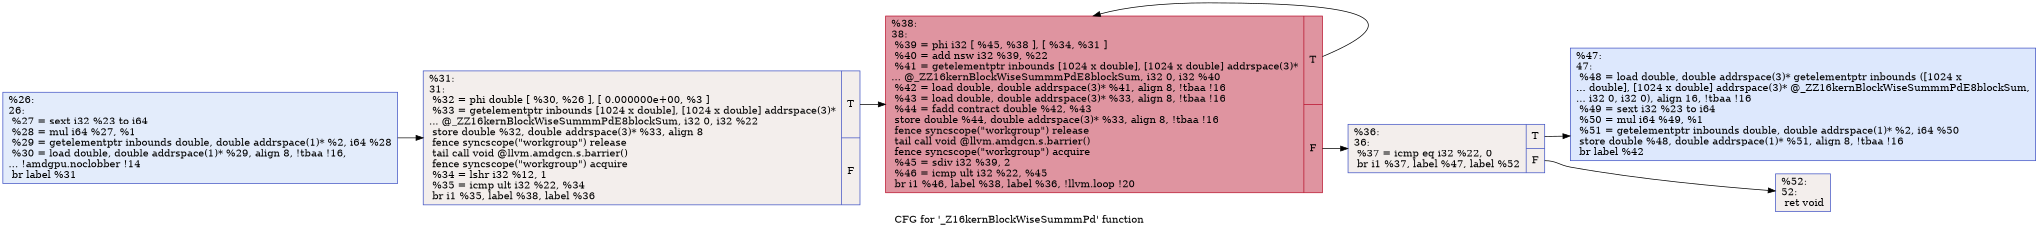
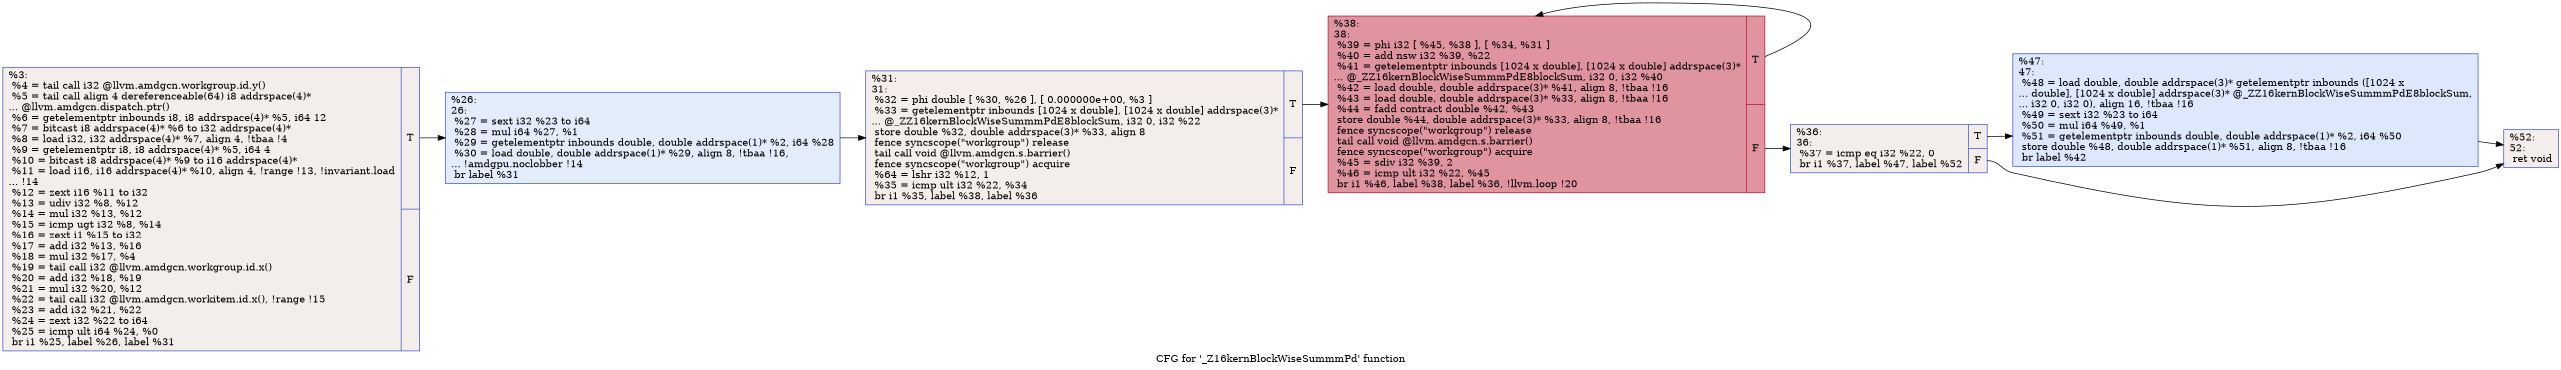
none -> (2487, 143)
(488, 175) -> (931, 175)
none -> (211, 209)
